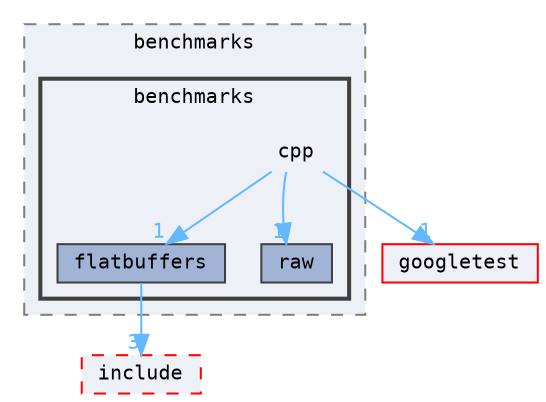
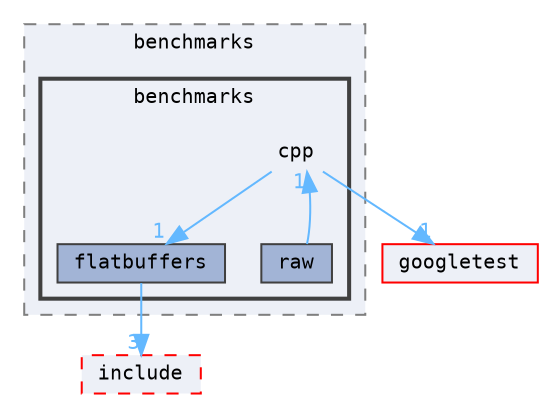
(283, 198) -> (310, 218)
